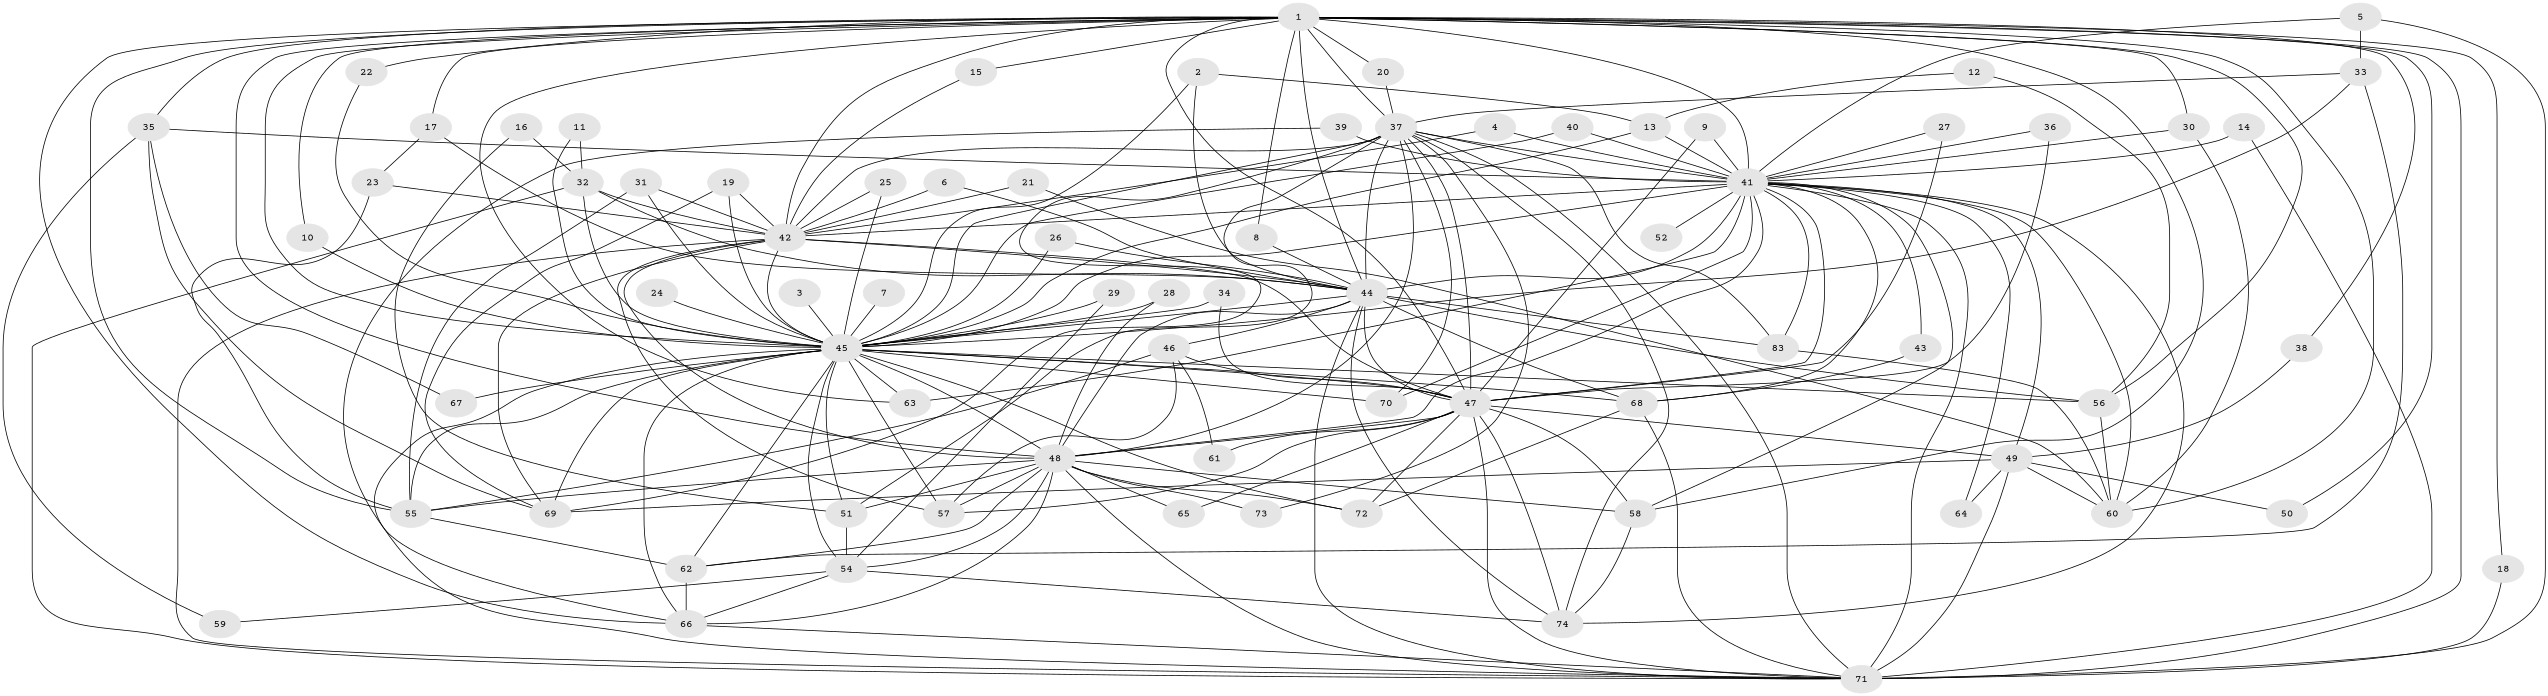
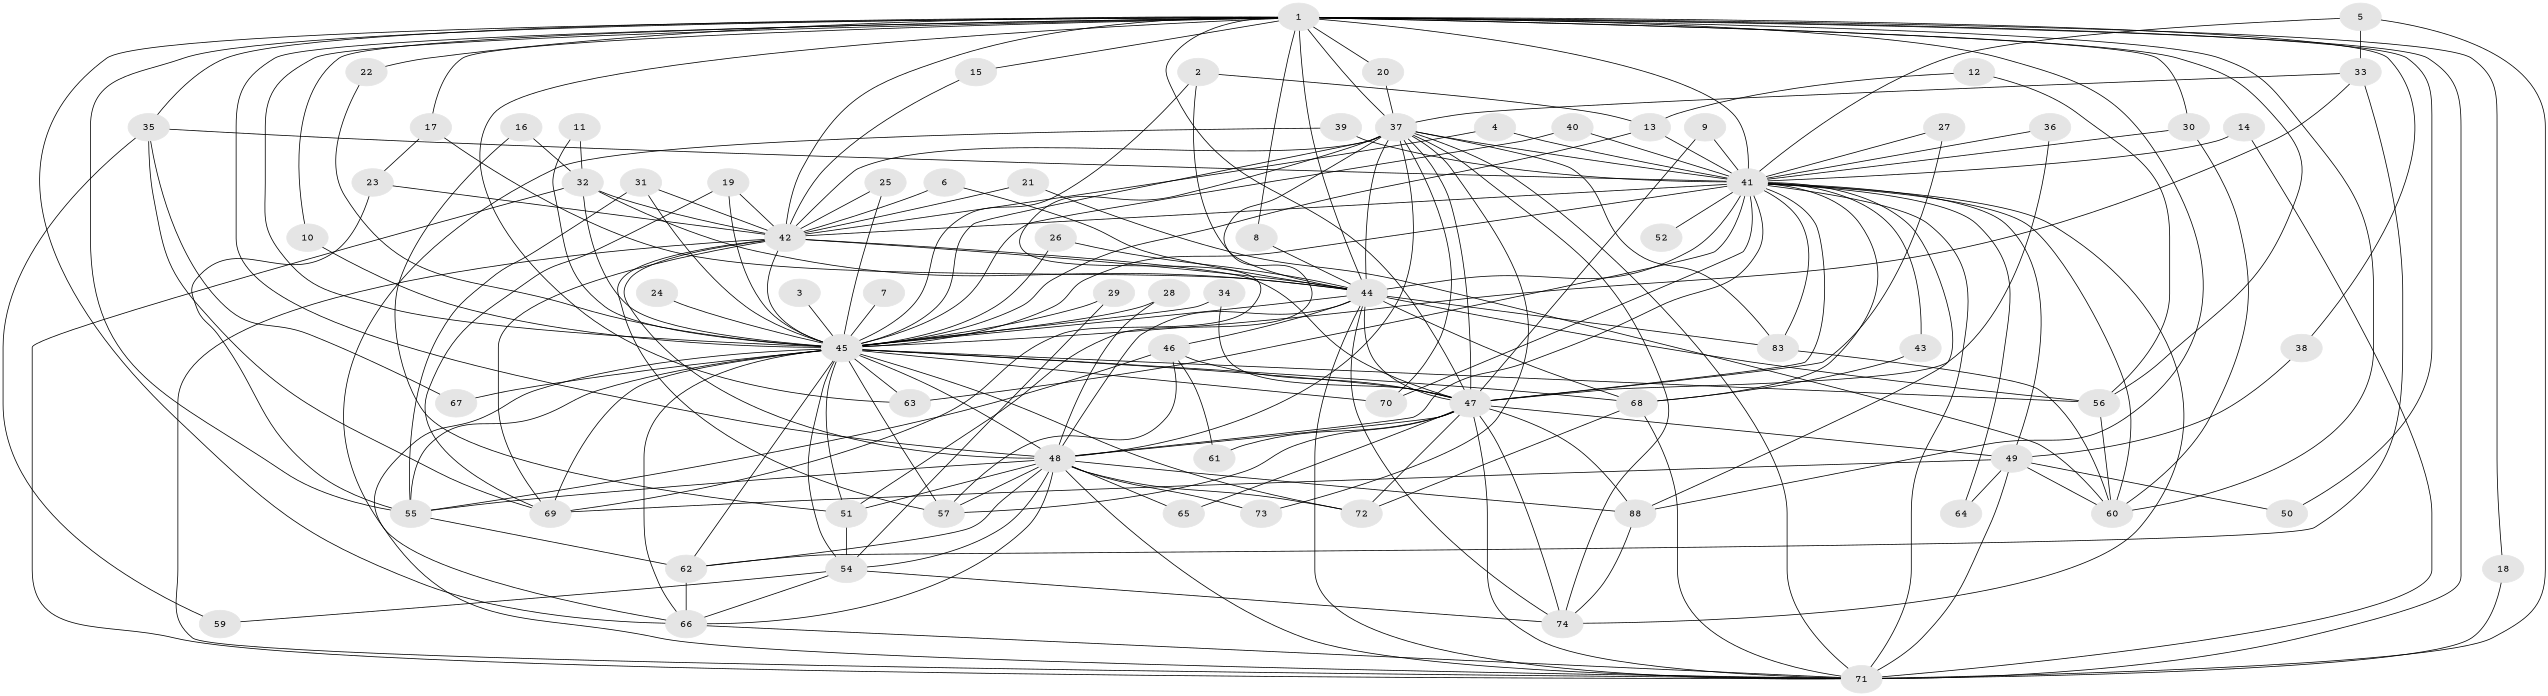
(1635, 514) -> (1635, 514)
